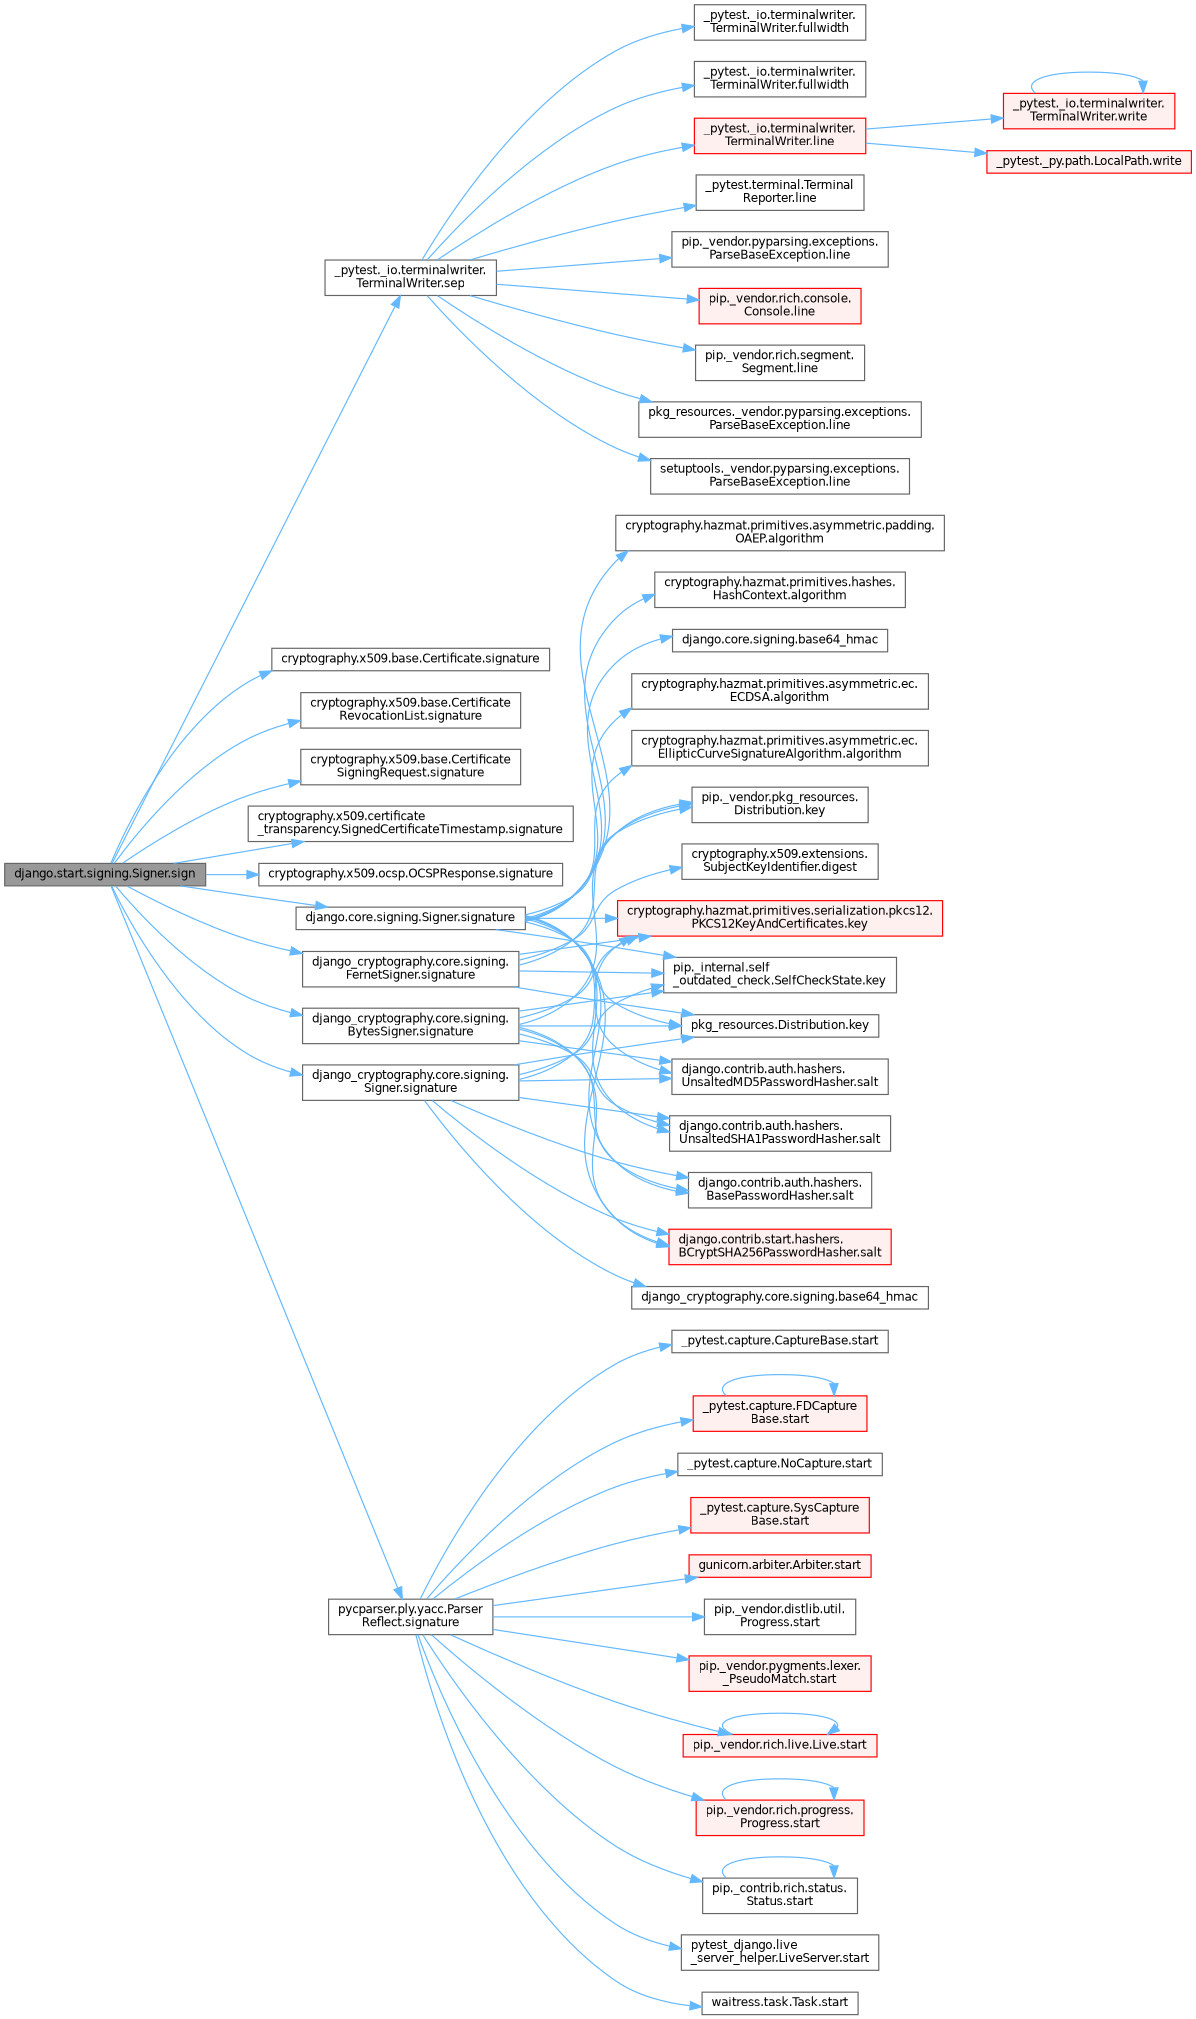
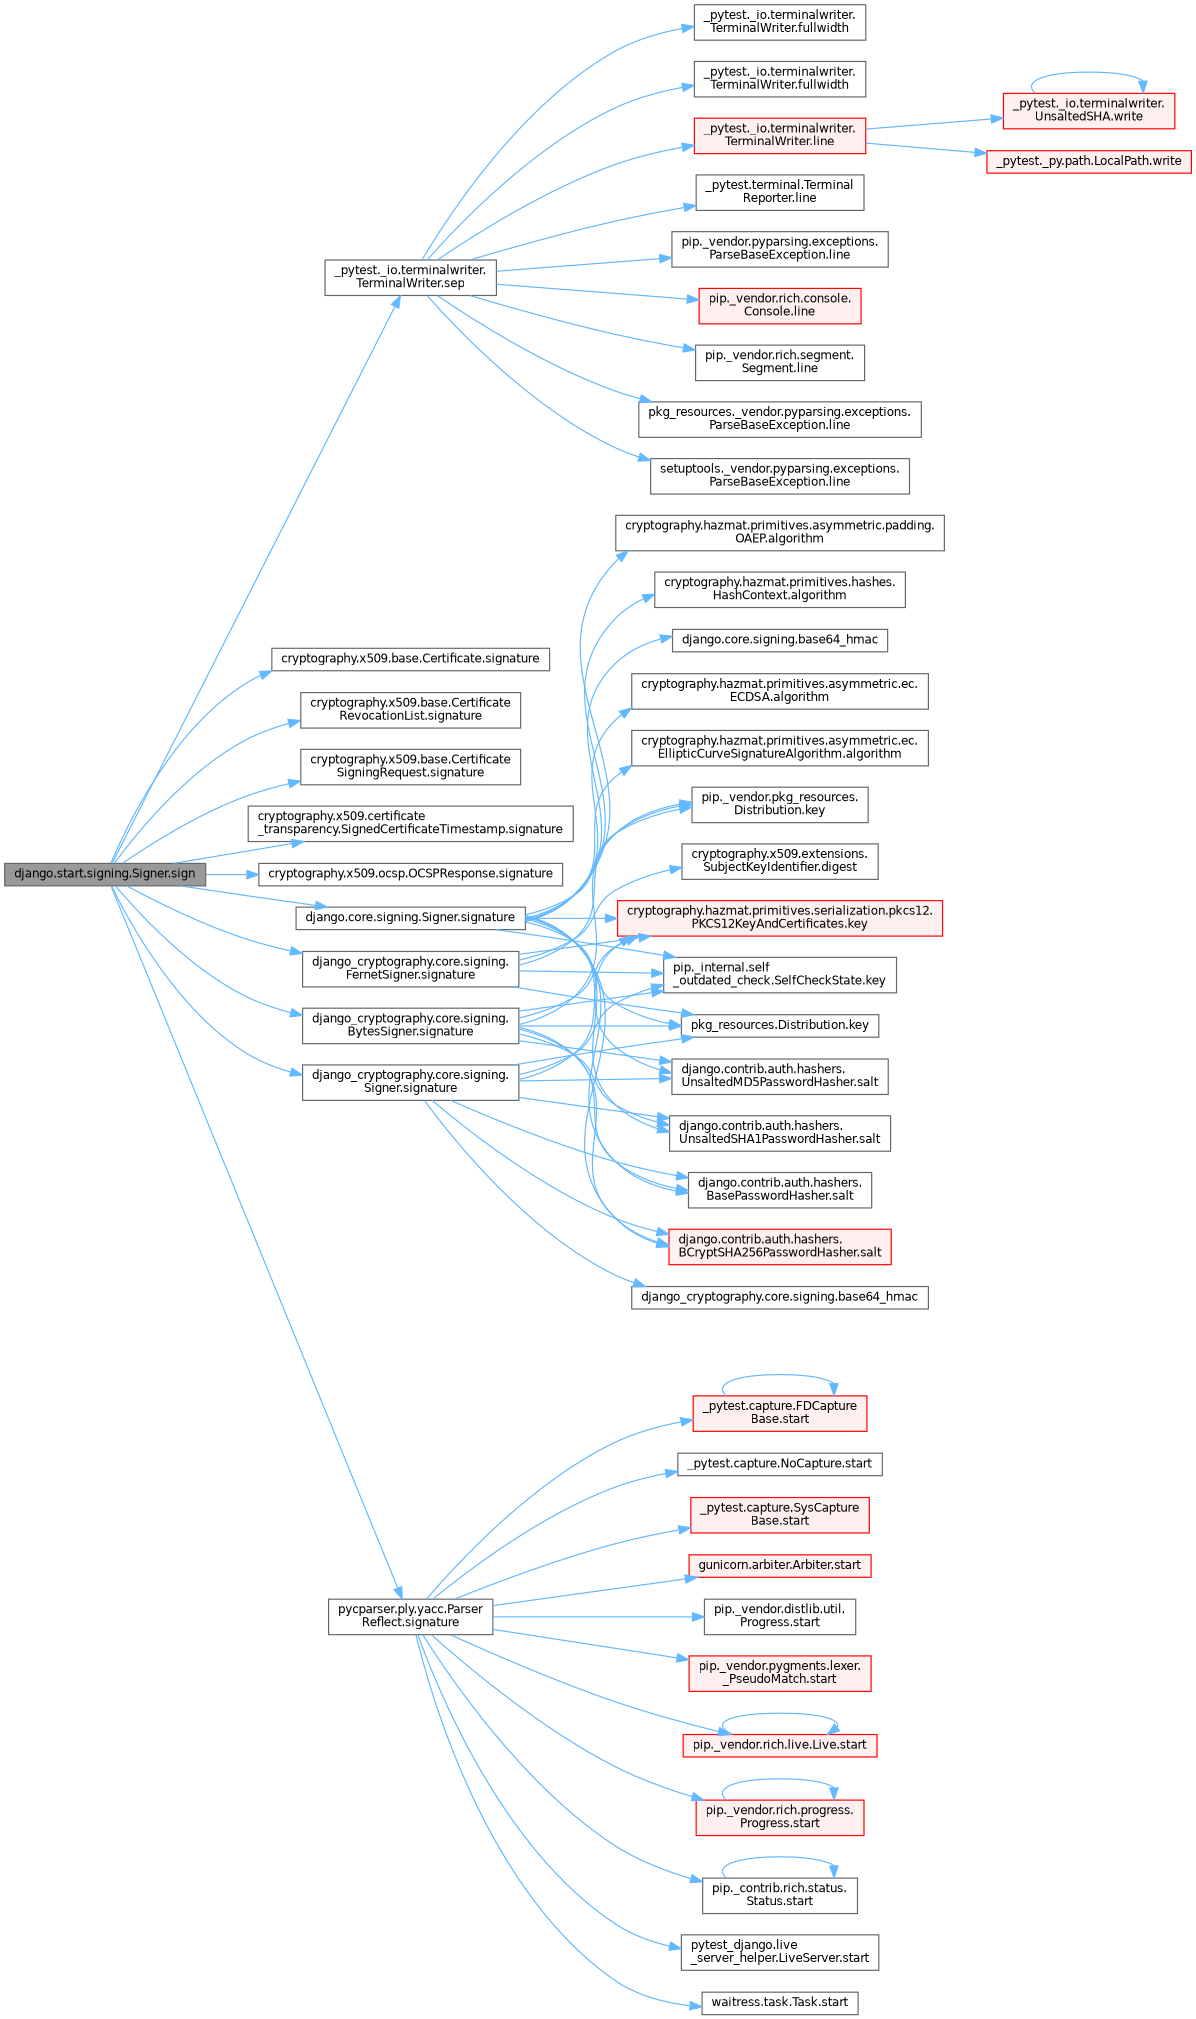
(1089, 111) -> (1089, 111)
(780, 1247) -> (780, 1247)
(780, 1342) -> none
